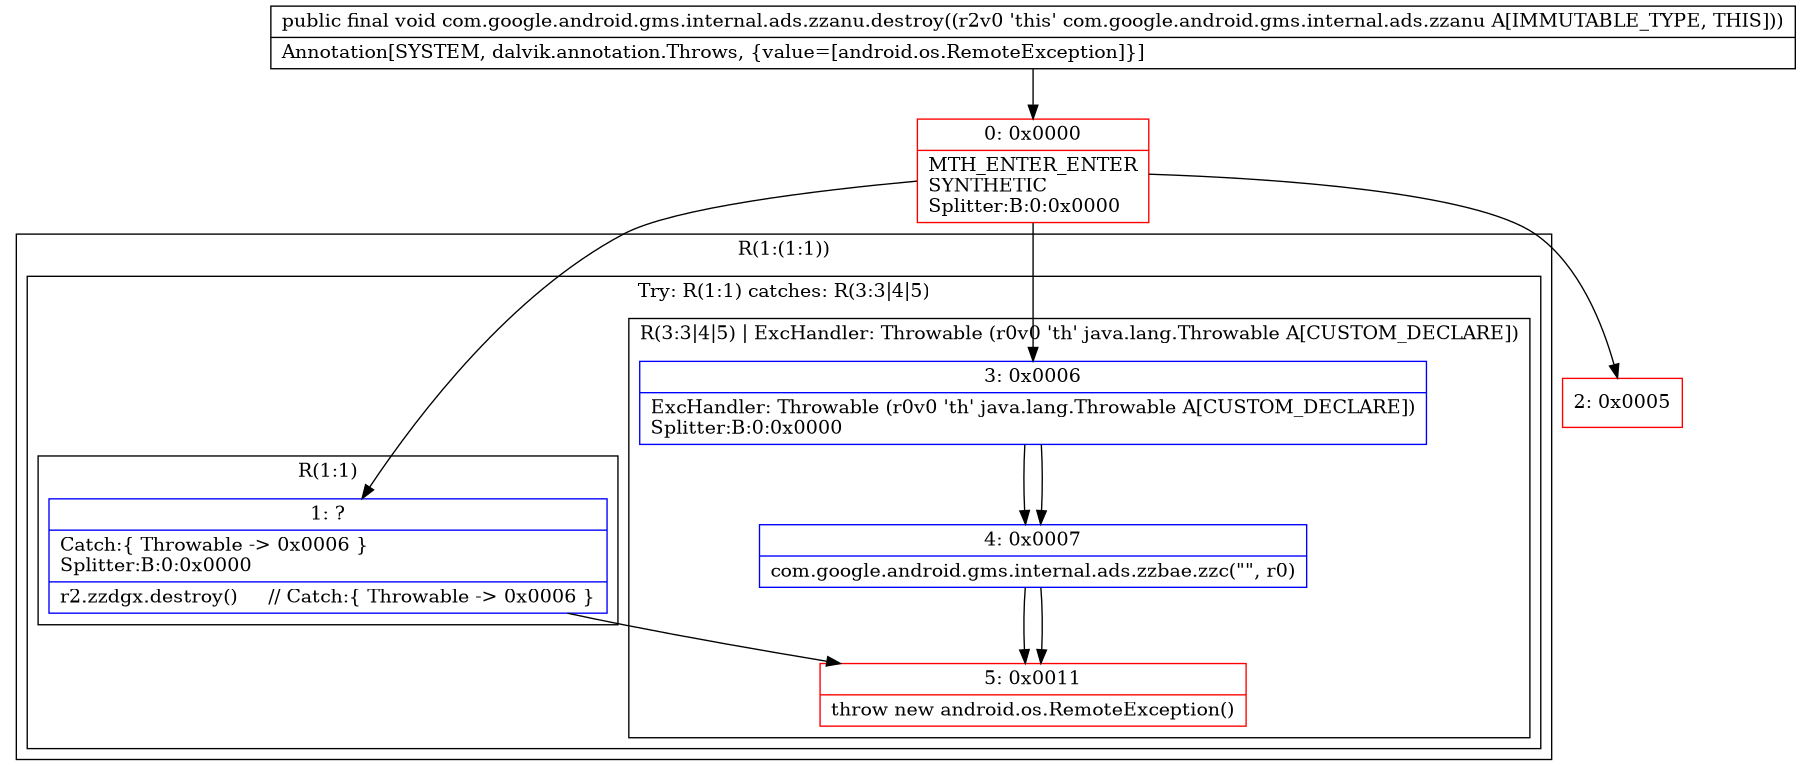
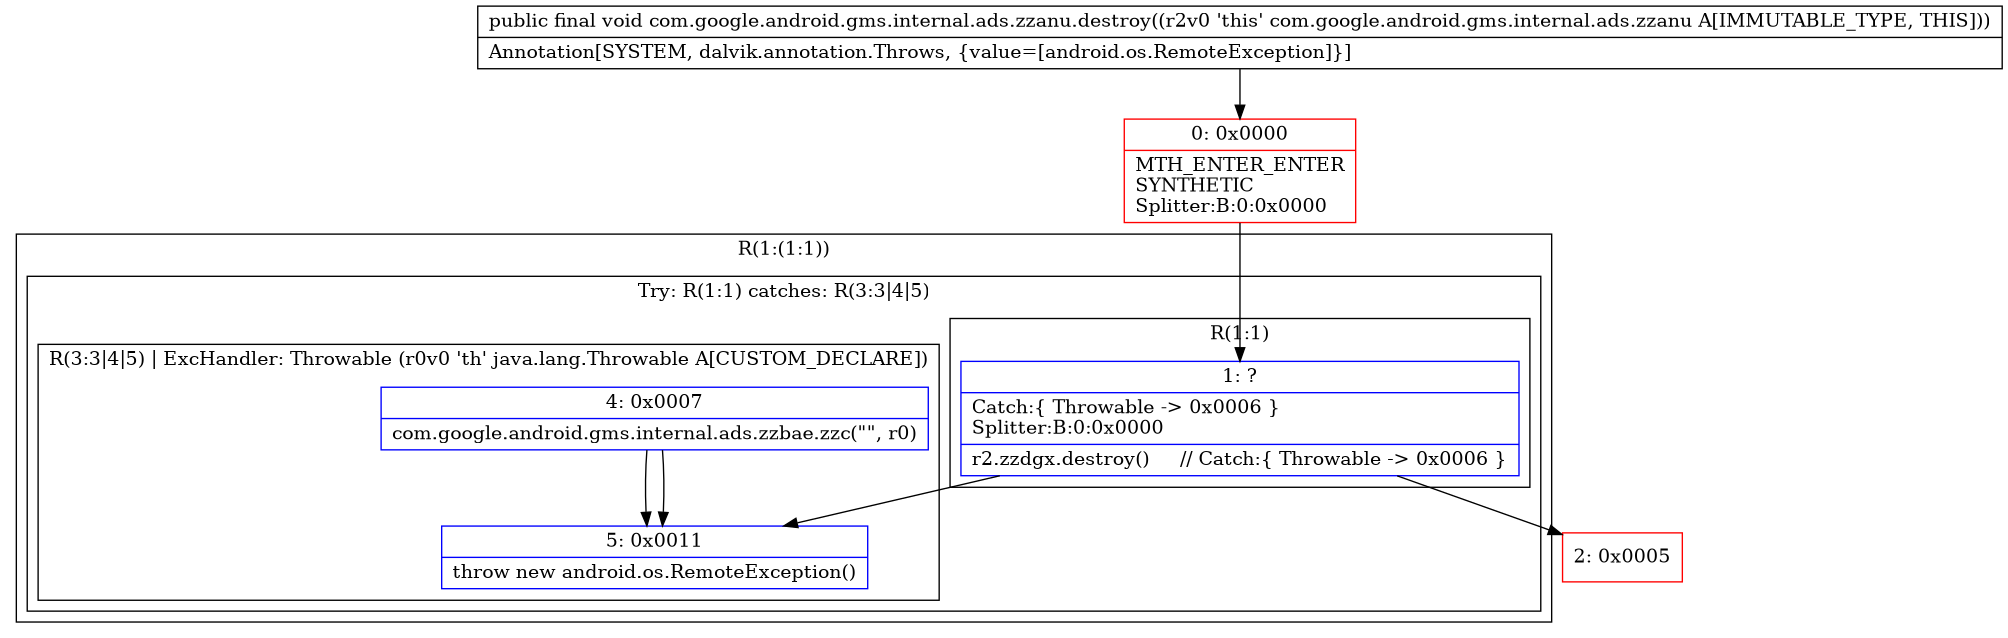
(1422, 198) -> (1473, 503)
(1033, 403) -> none
(1033, 695) -> (655, 557)
